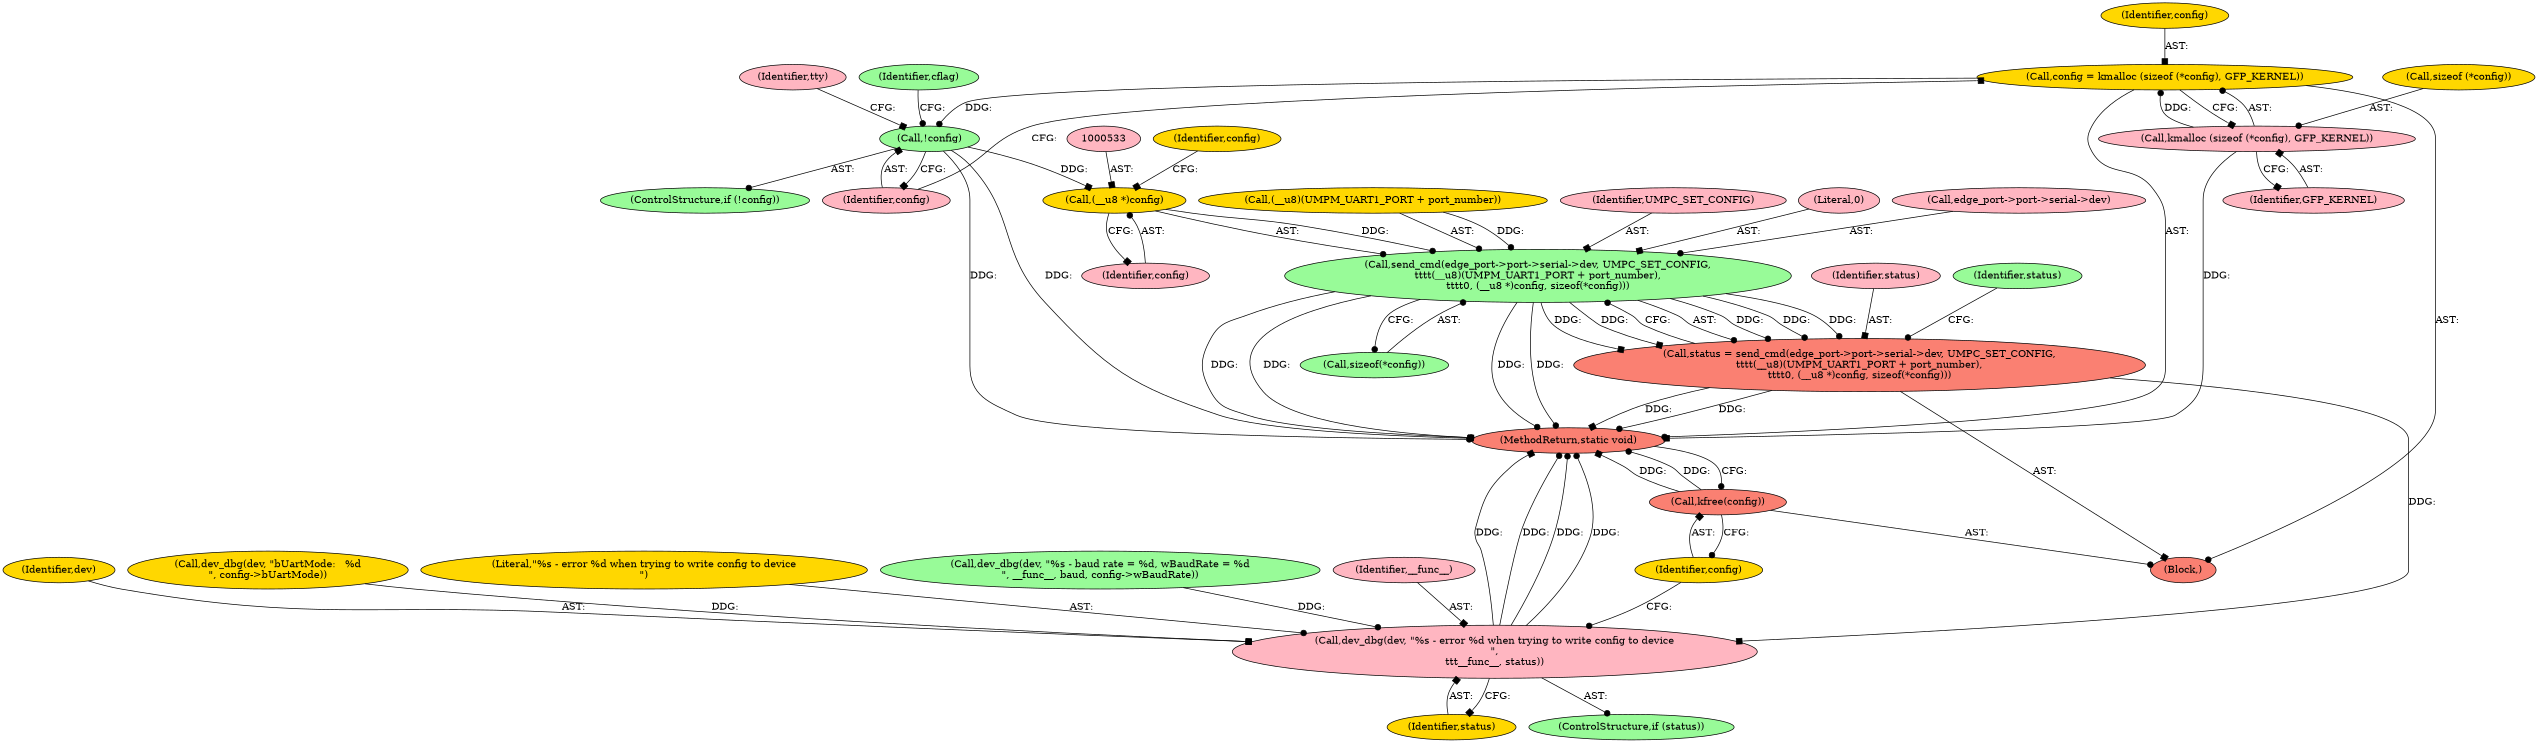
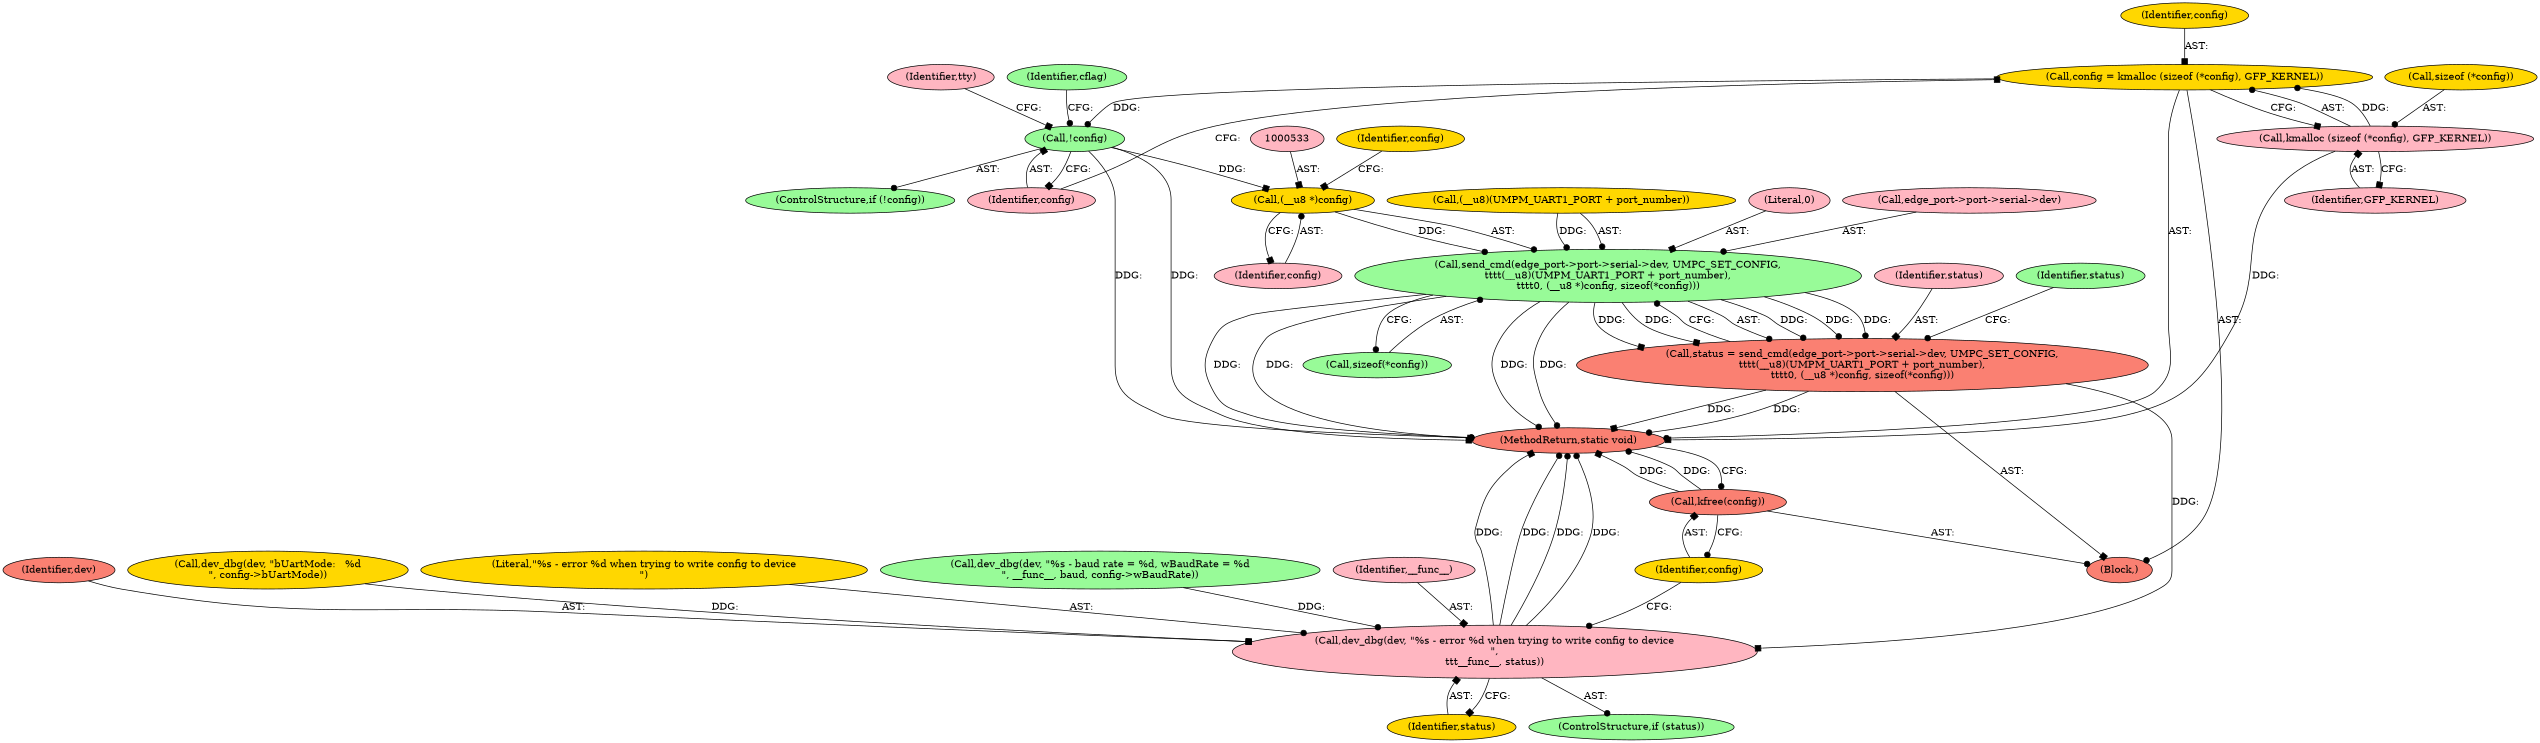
(1673, 200) -> none
(59, 570) -> (59, 570)
